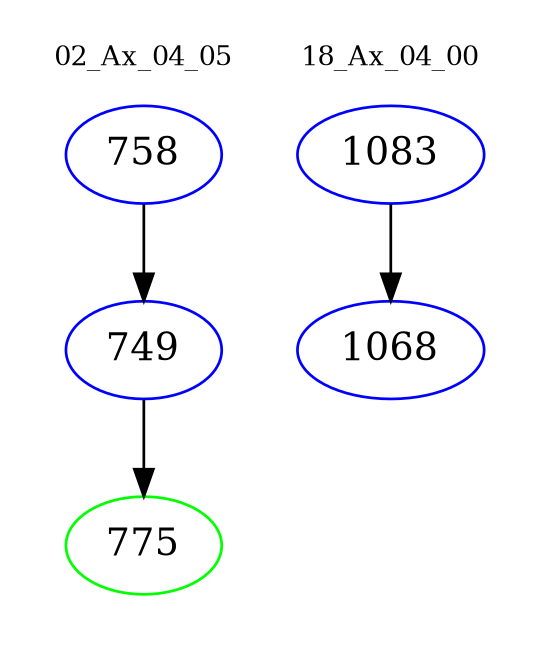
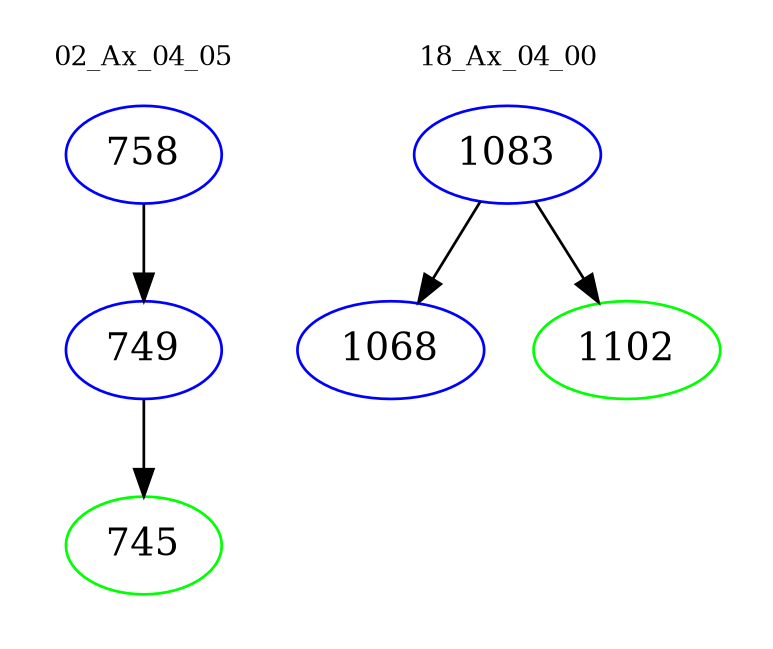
none -> (627, 350)
(144, 545) -> (144, 545)
